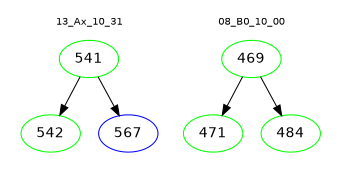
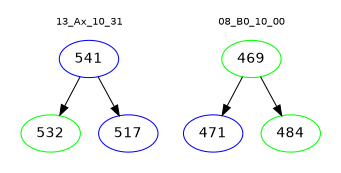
(89, 59) -> (89, 59)
(51, 133) -> (51, 133)
(128, 133) -> (128, 133)
(213, 133) -> (213, 133)
